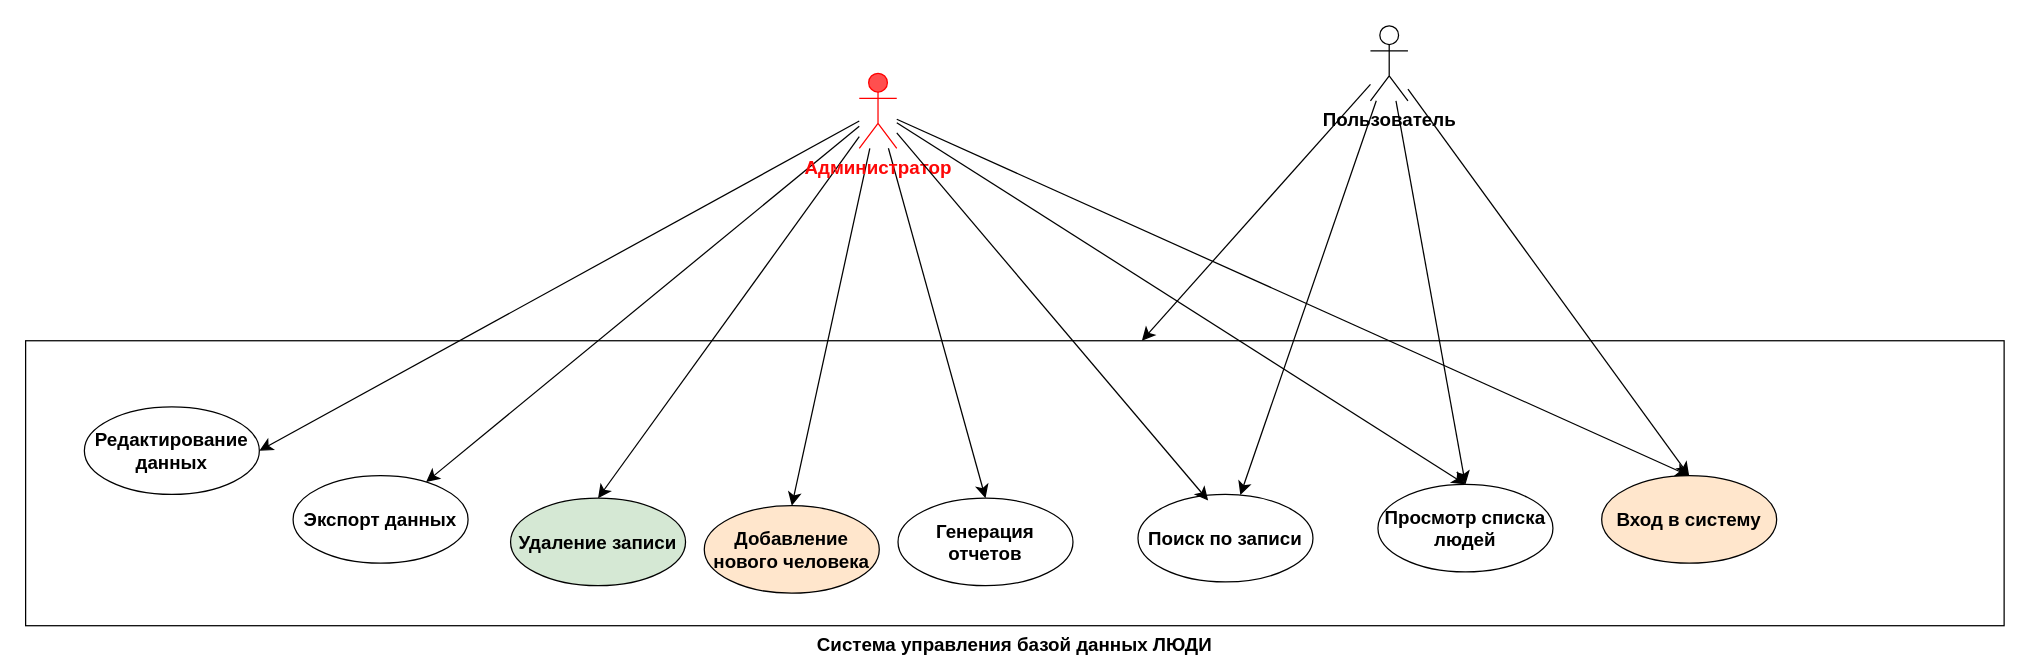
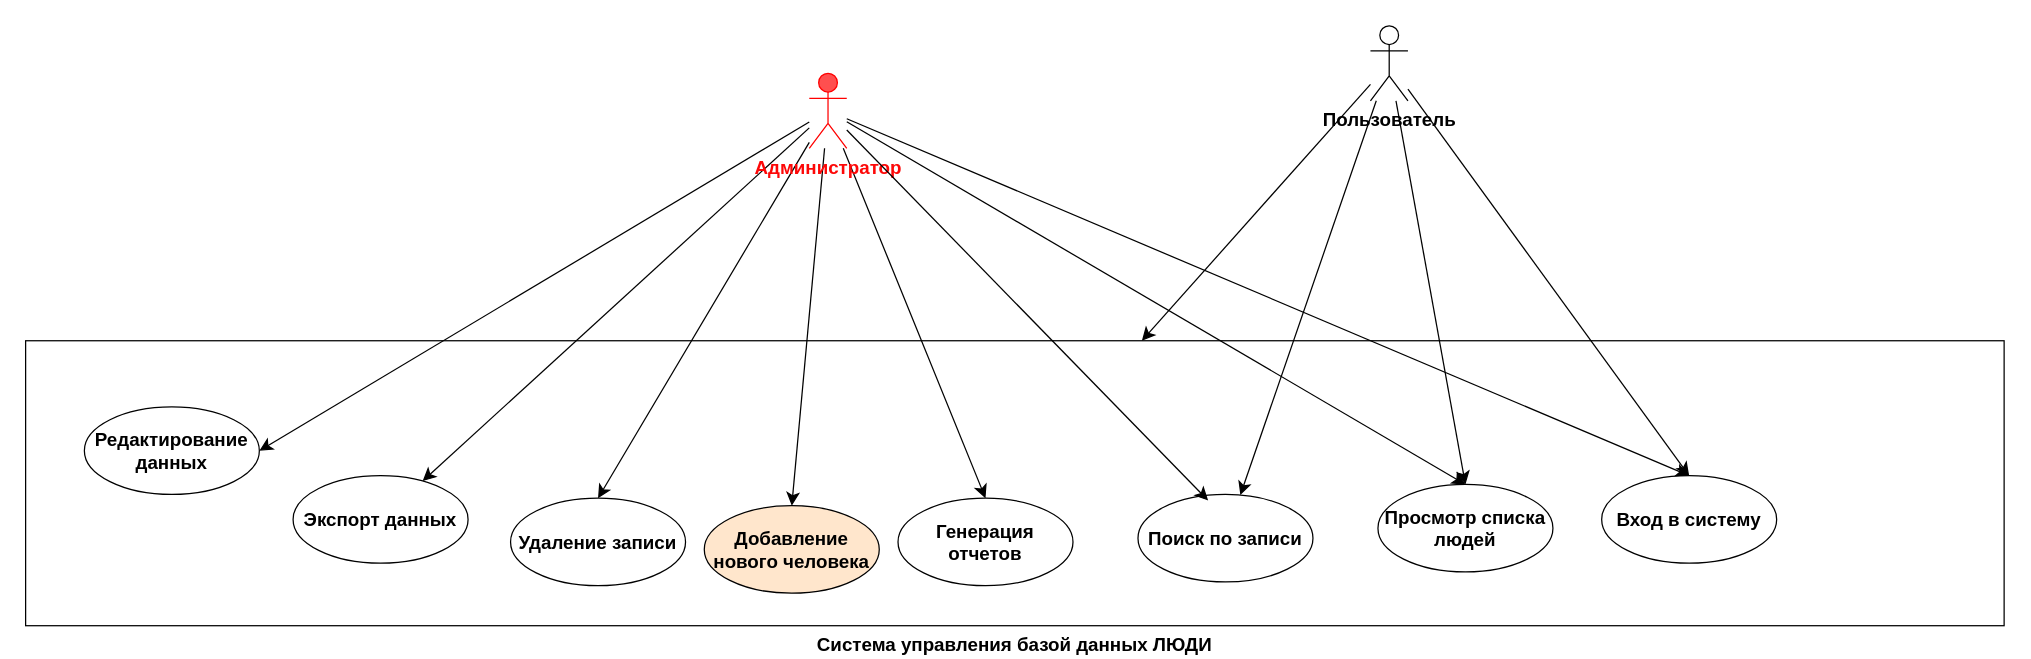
(878, 111) -> (828, 111)
(1689, 519) -> (1689, 519)
(598, 542) -> (598, 542)
